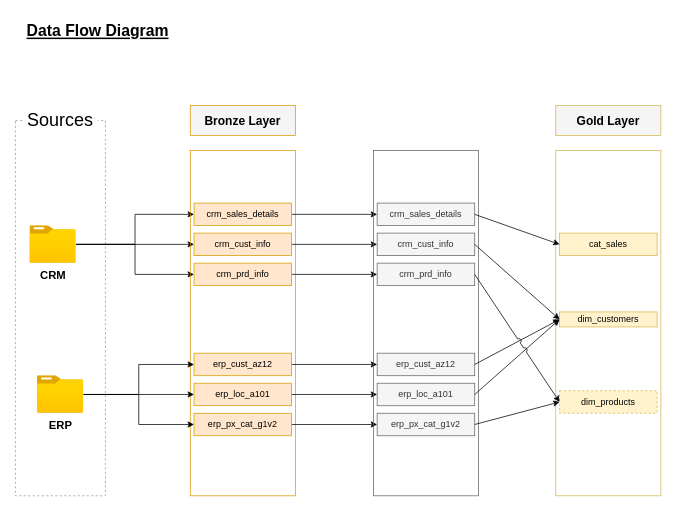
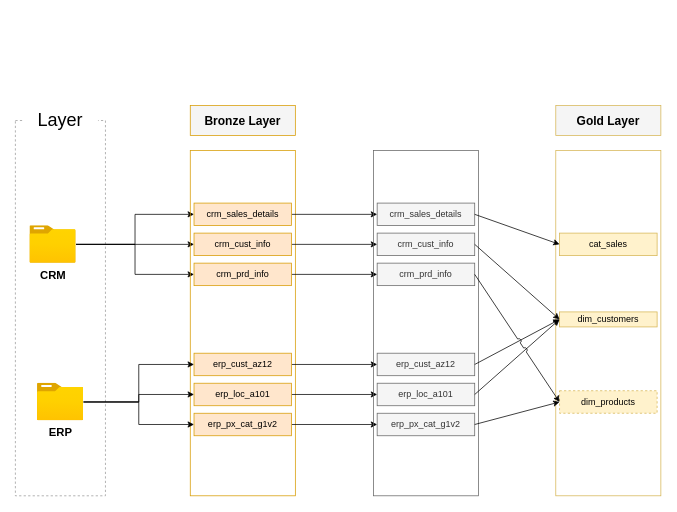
(98, 30) -> none
(60, 120) -> (60, 120)
(60, 394) -> (60, 402)
